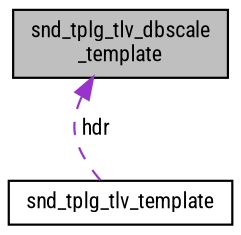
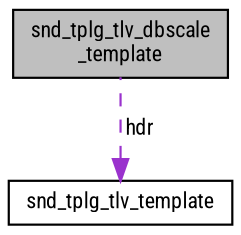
(77, 142) -> (121, 118)
